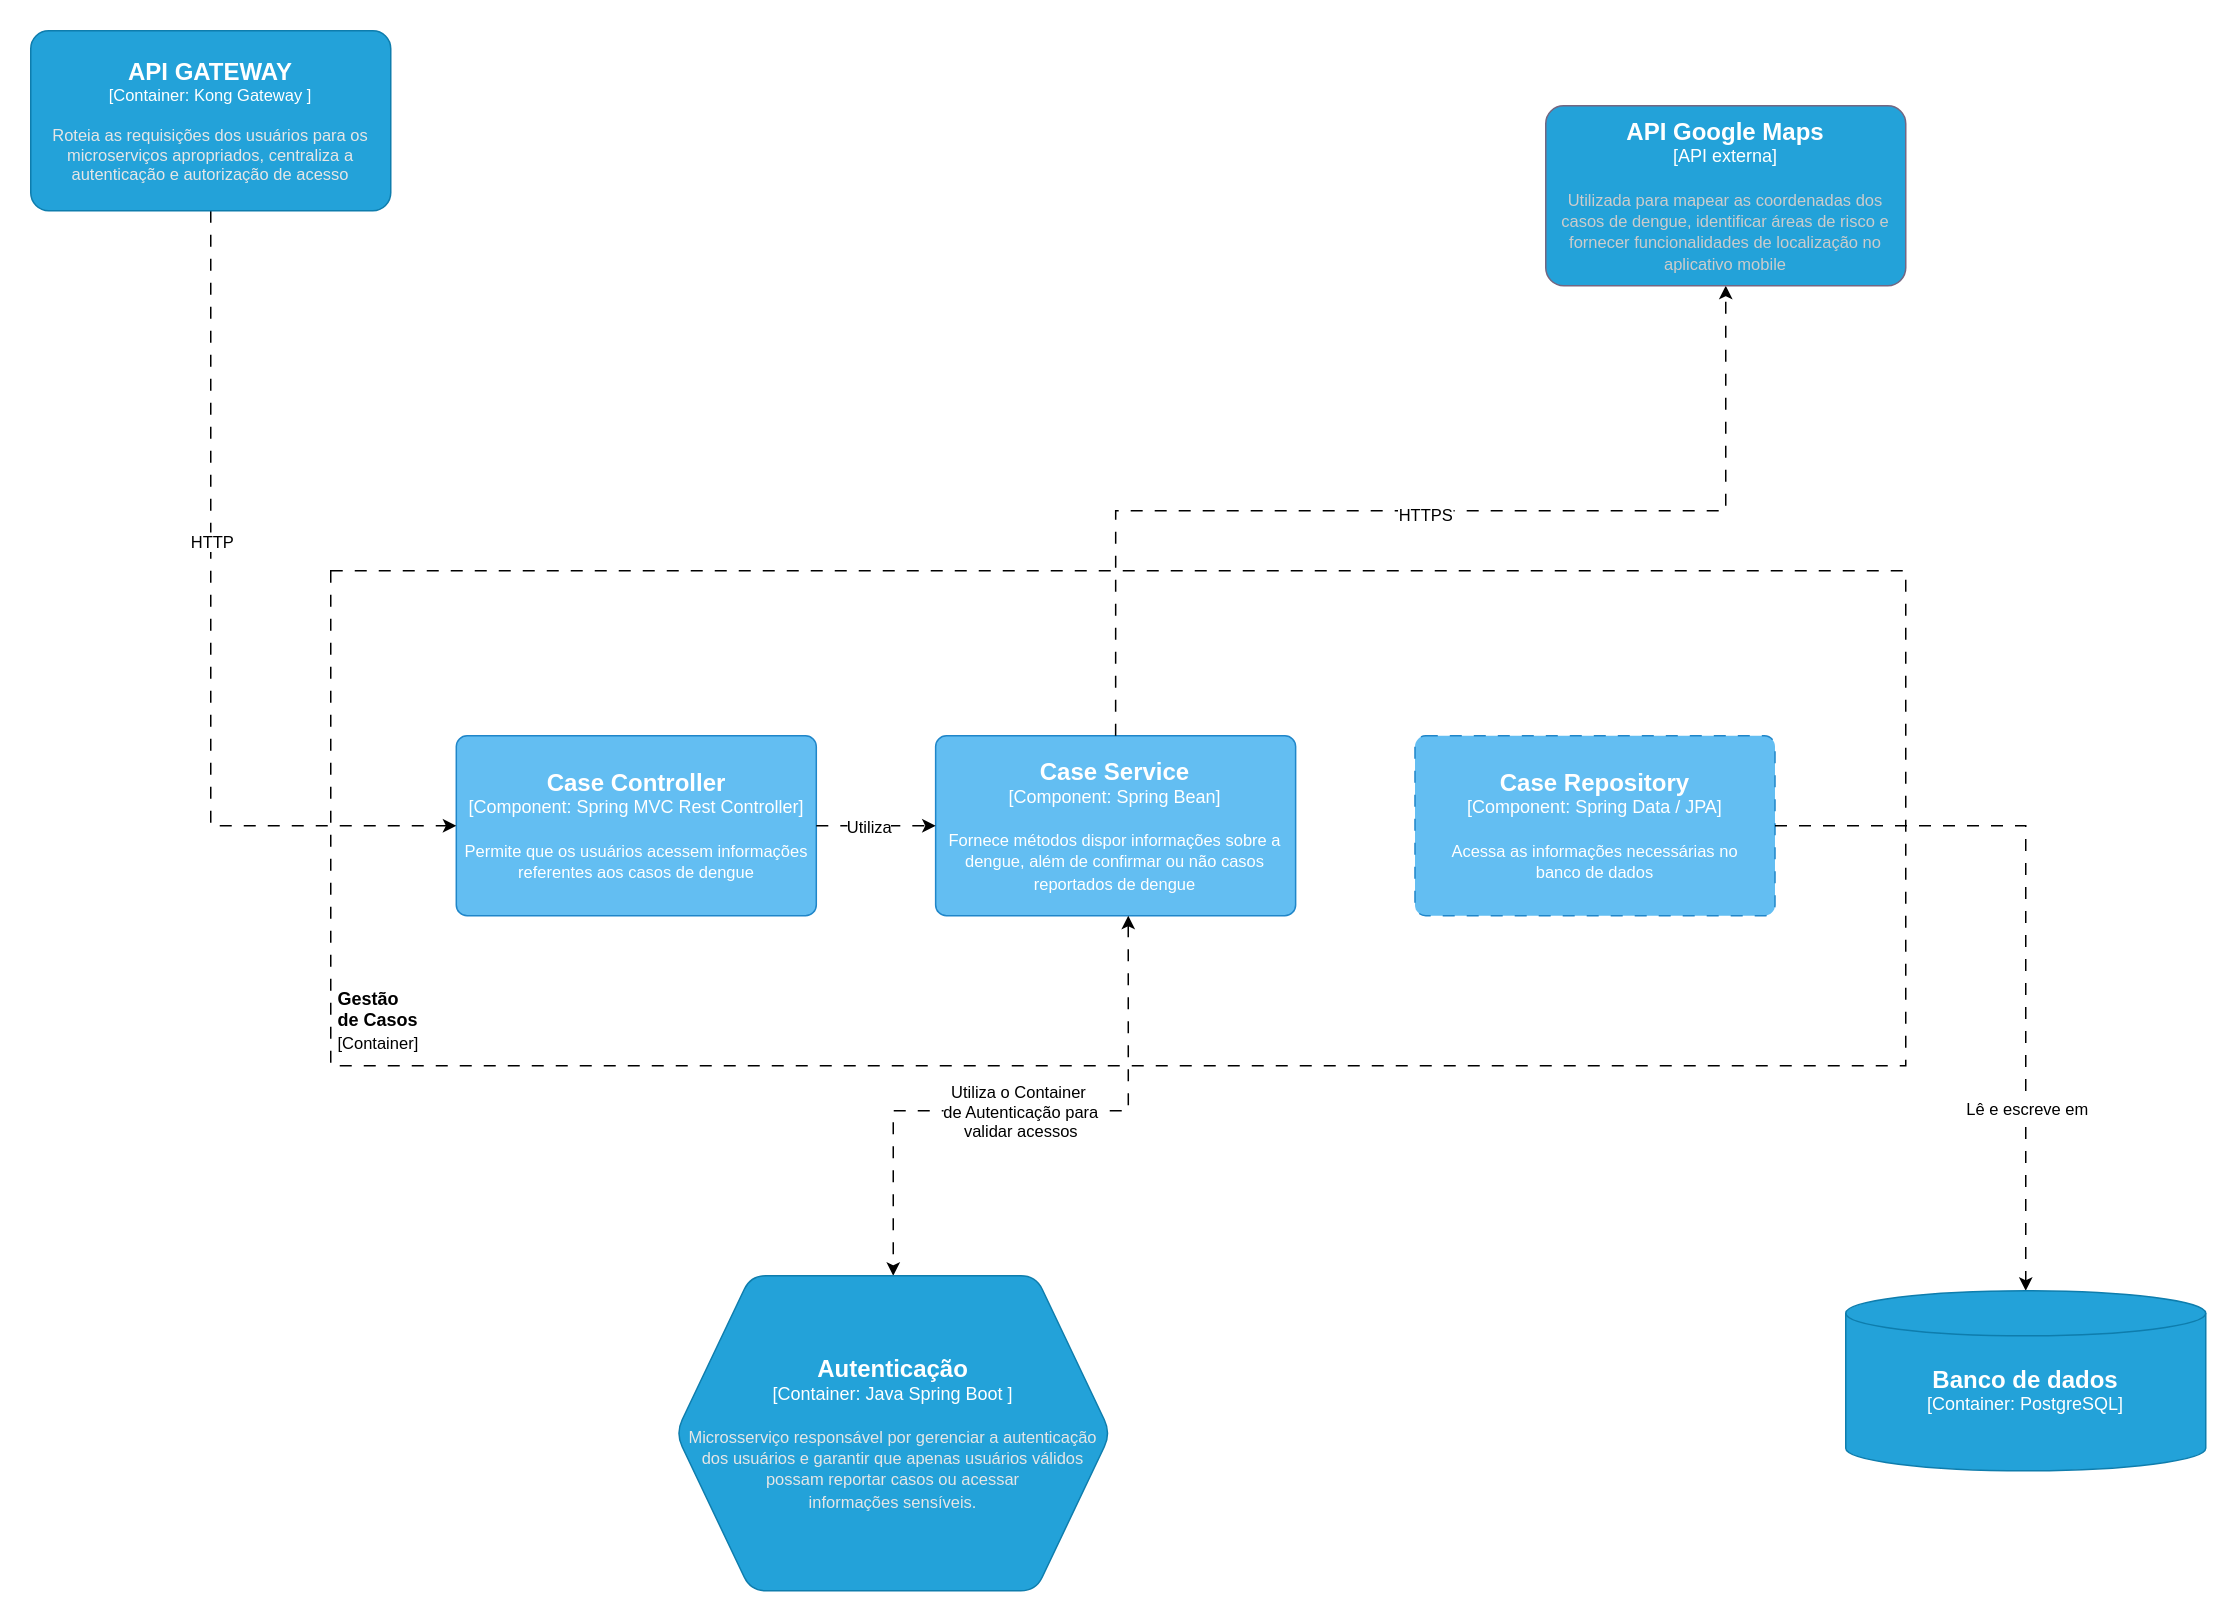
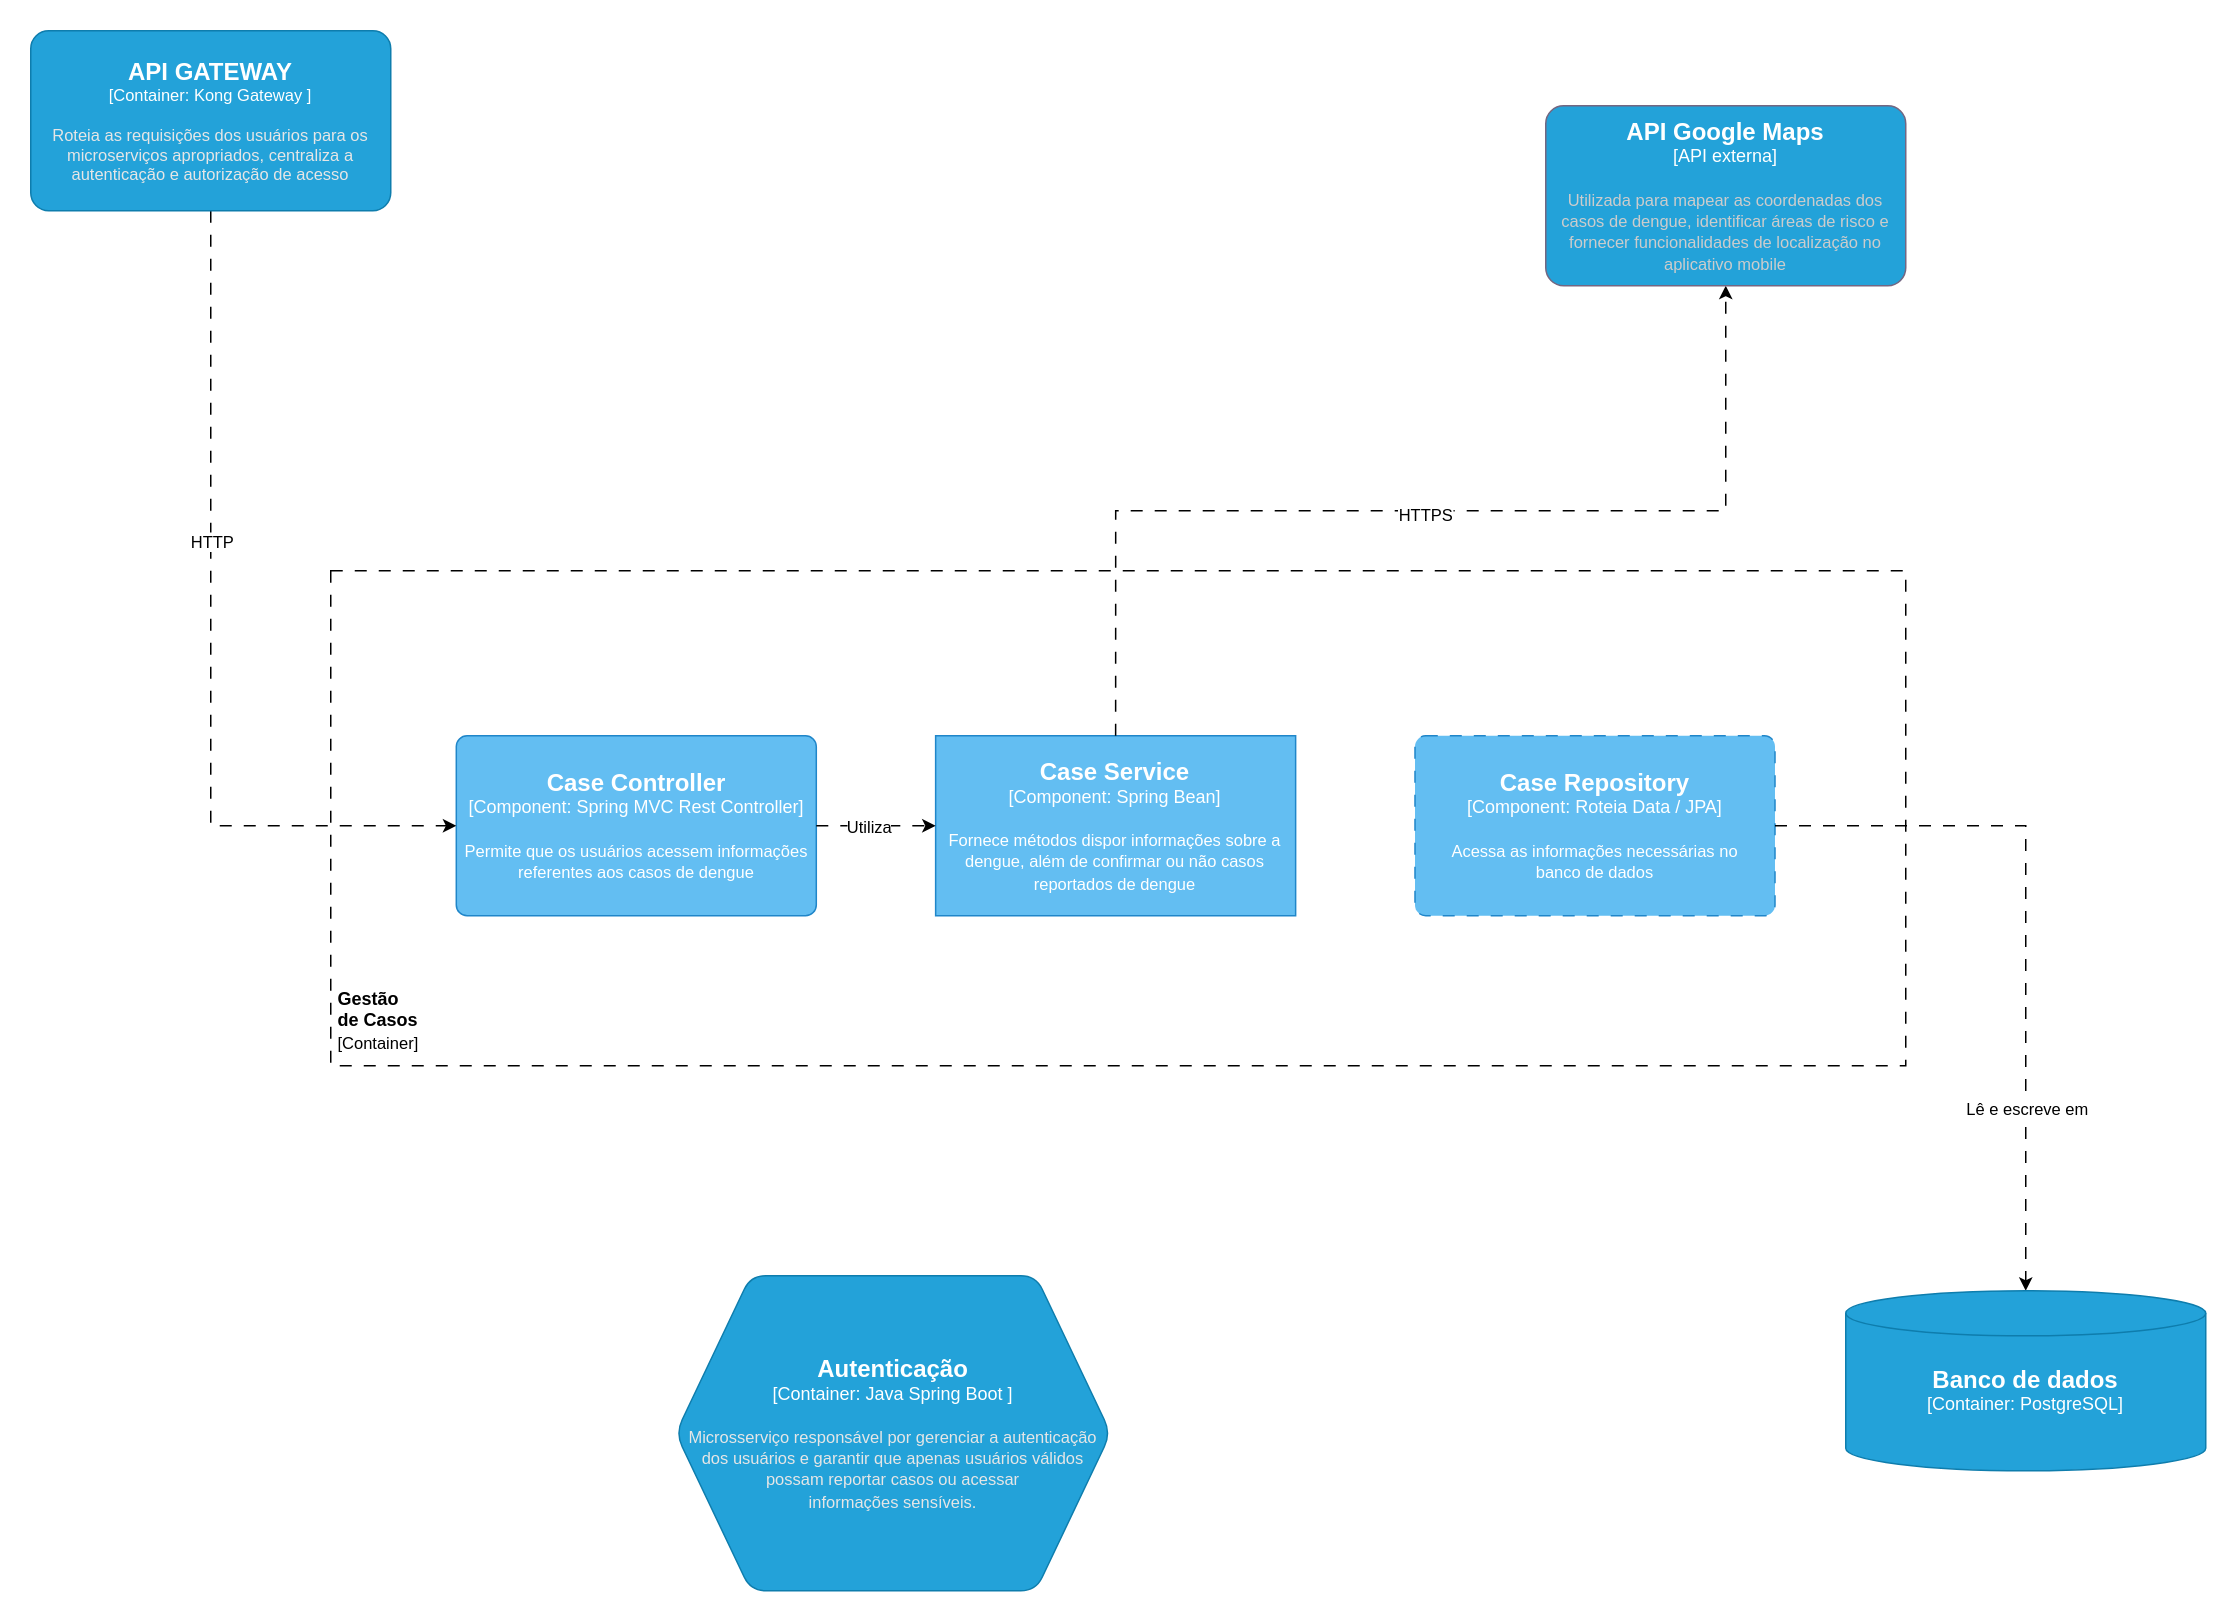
(1116, 826) -> (1116, 826)
(1595, 826) -> (1595, 826)
(1019, 1111) -> none
